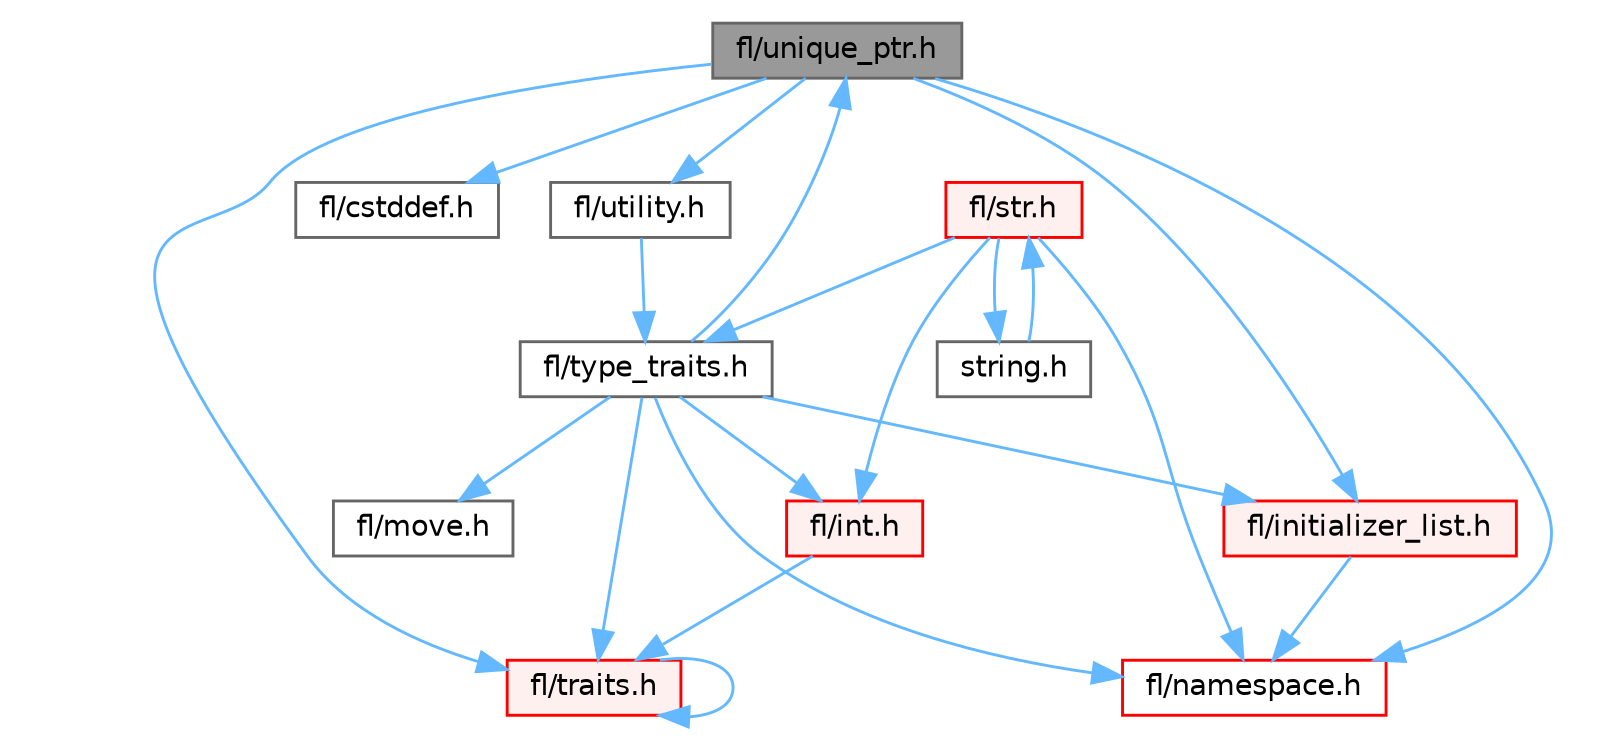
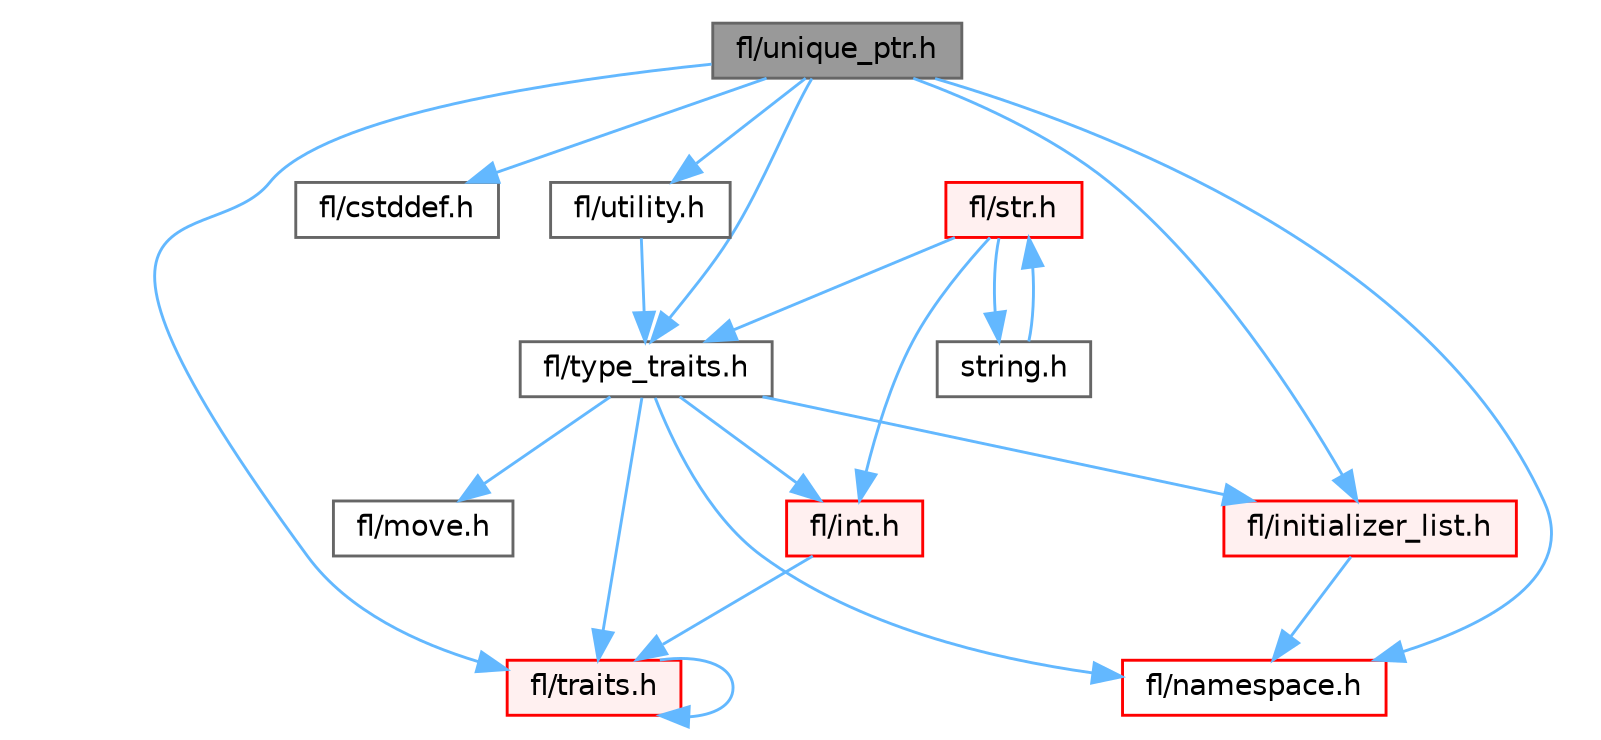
(783, 236) -> (749, 204)
(1156, 424) -> none
